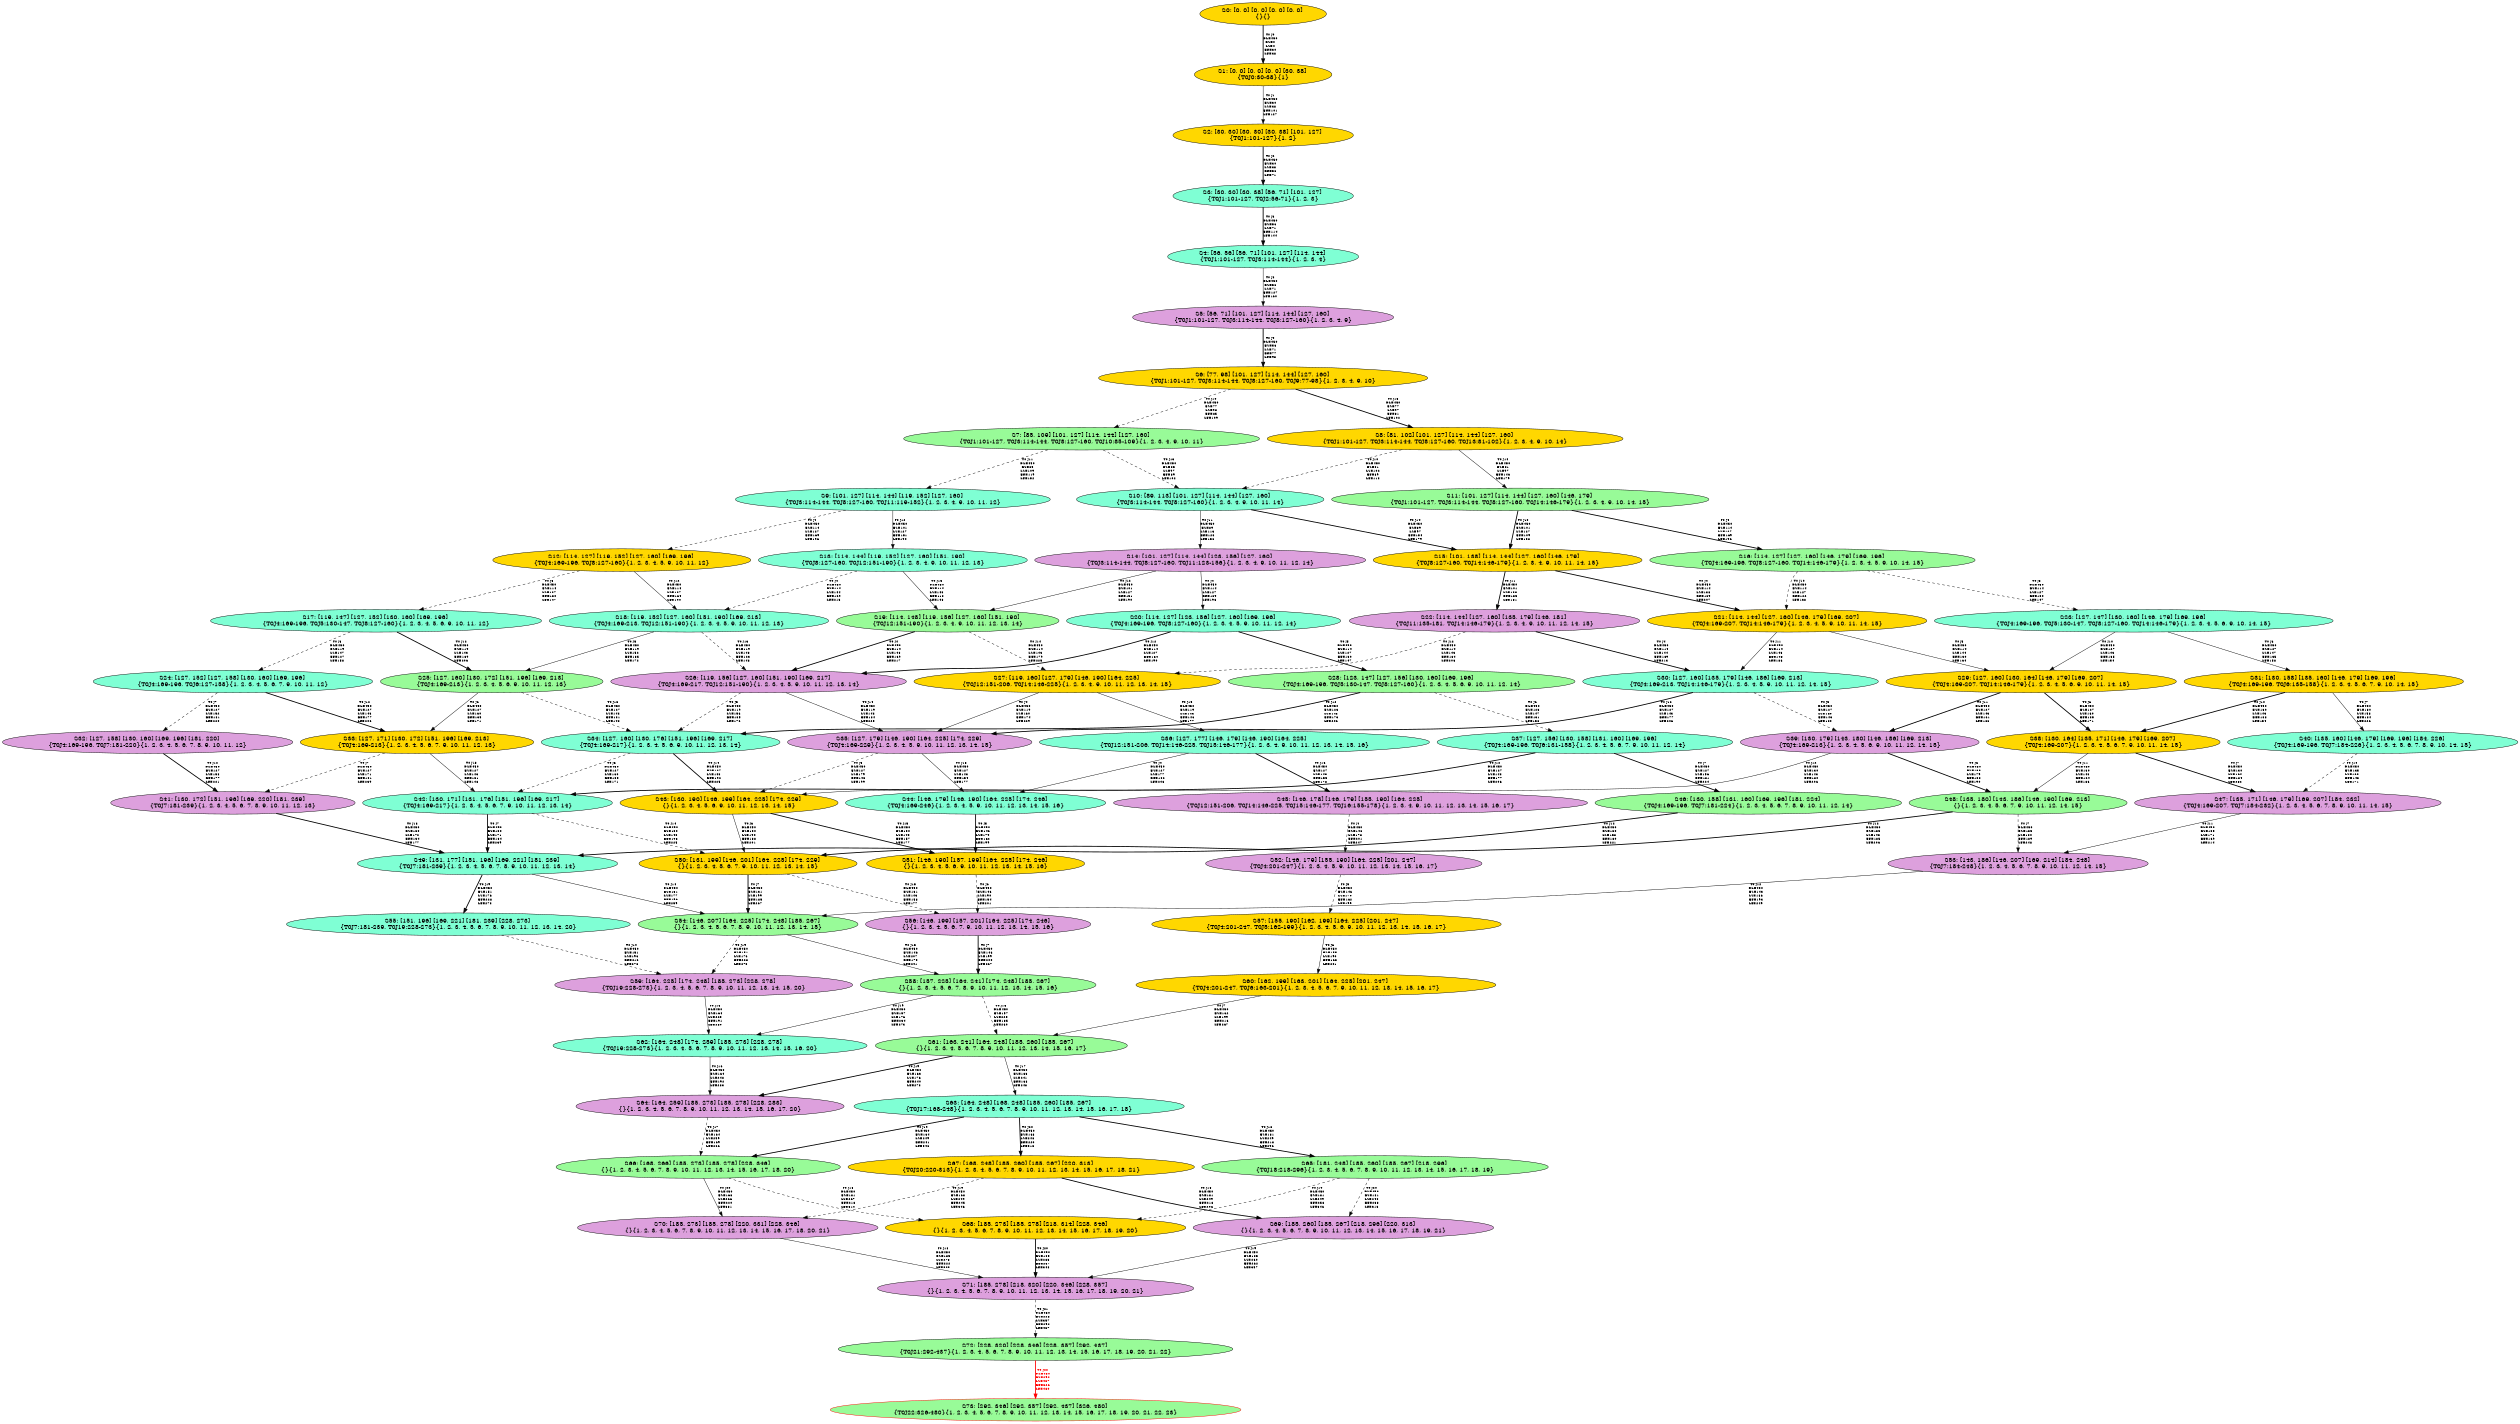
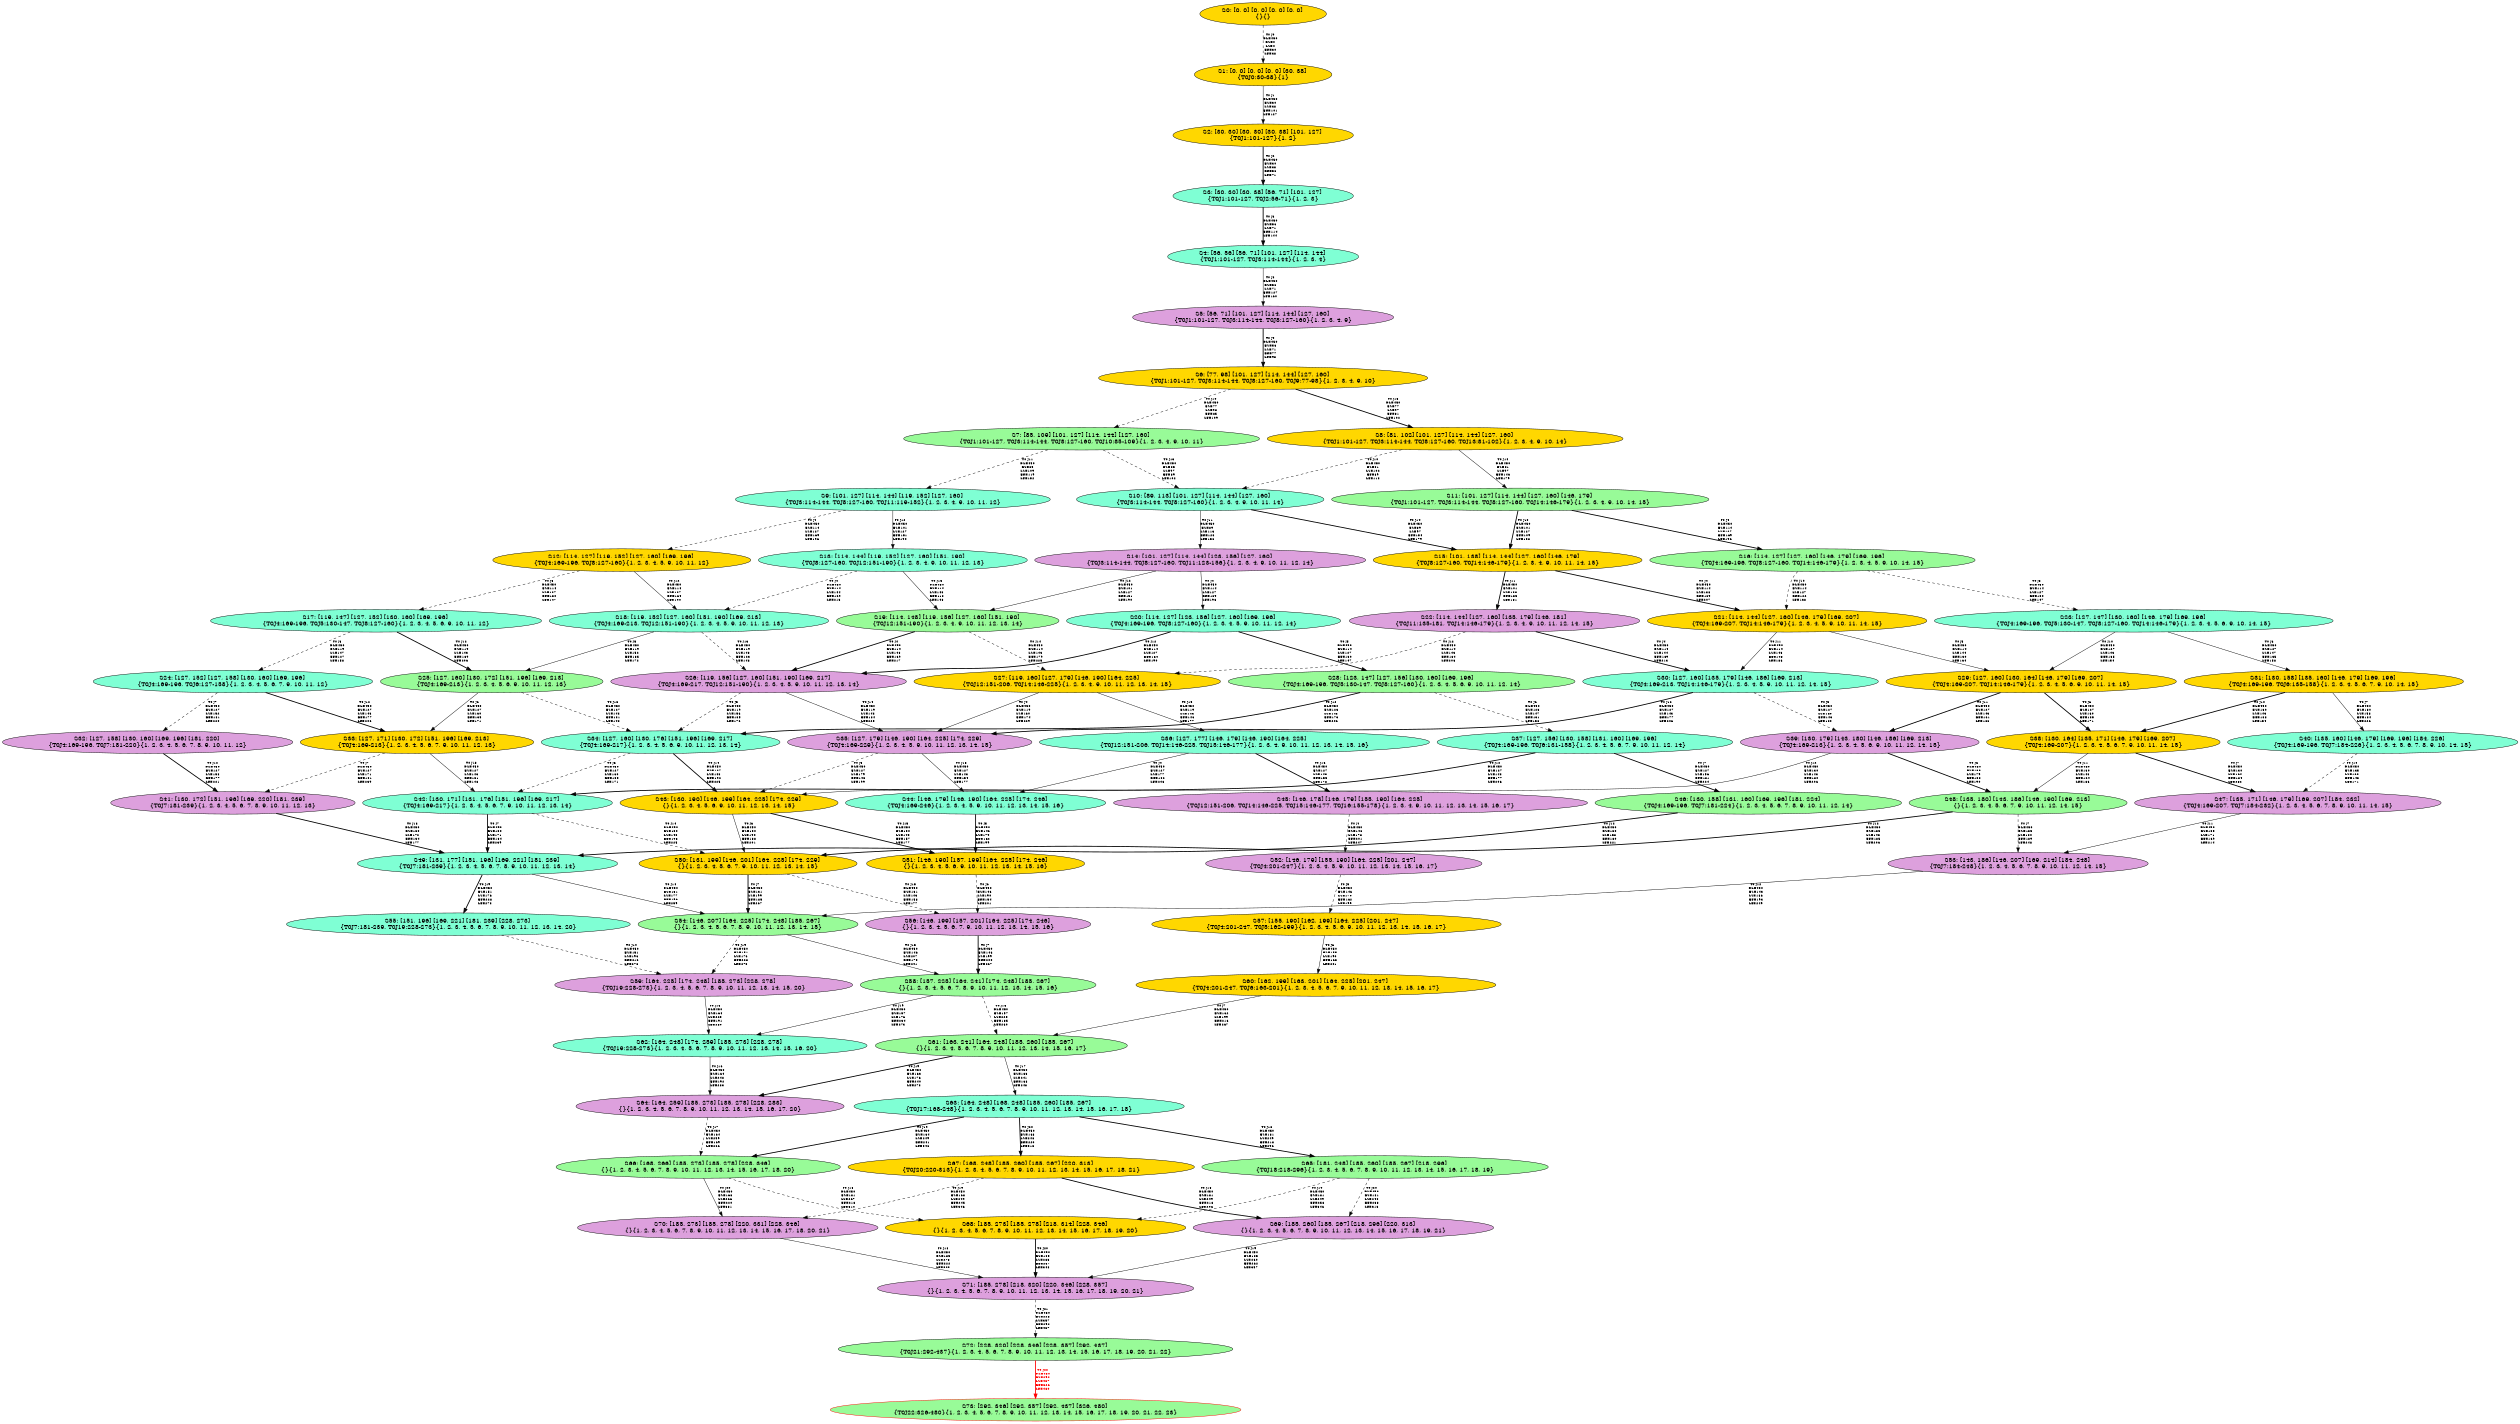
(1263, 42) -> (1263, 42)
